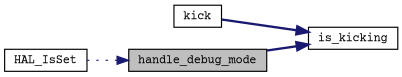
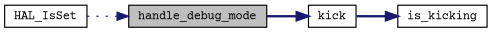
(282, 48) -> (282, 16)
